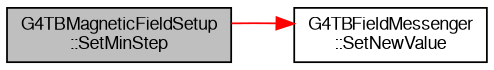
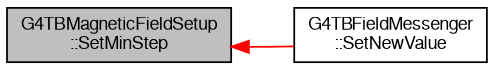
(254, 23) -> (271, 47)
